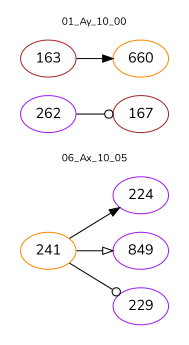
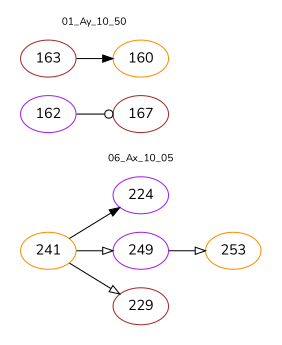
(95, 22) -> (95, 22)
(141, 59) -> (141, 59)
(48, 114) -> (48, 114)
(141, 251) -> (141, 251)
none -> (233, 251)
(91, 276) -> (90, 276)
(141, 306) -> (141, 306)
